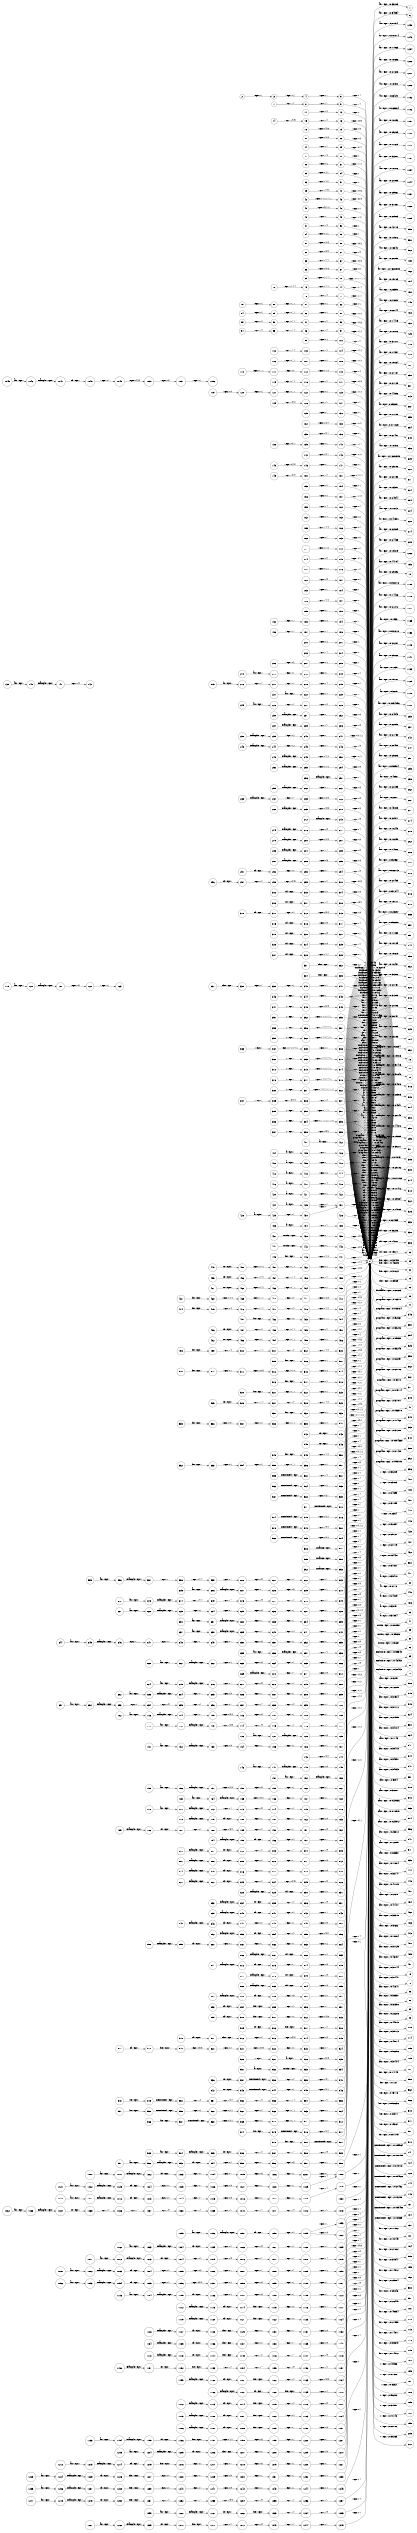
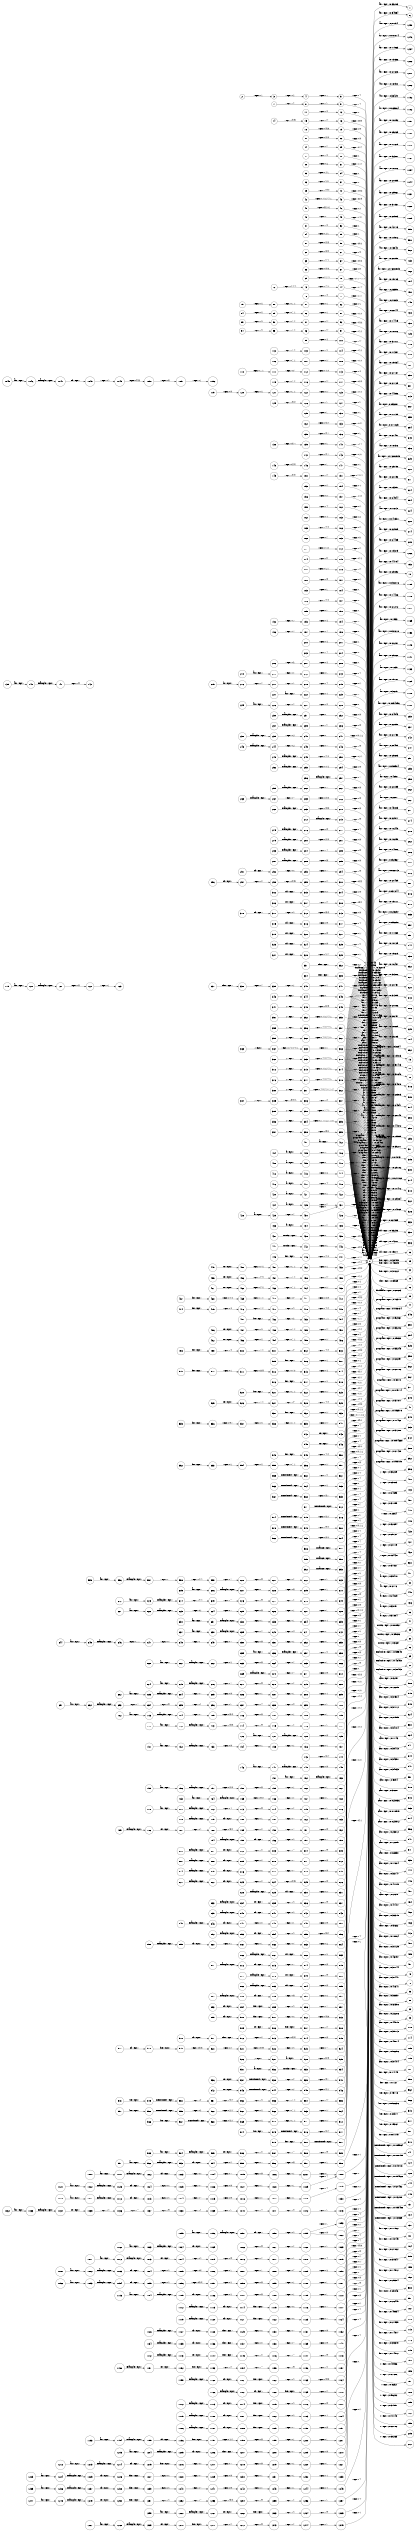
(227, 2247) -> none
